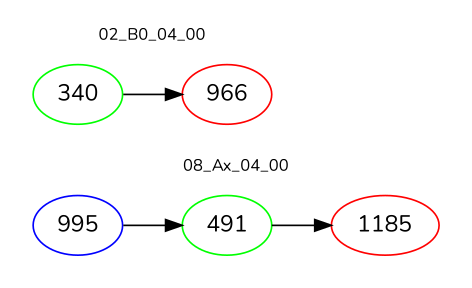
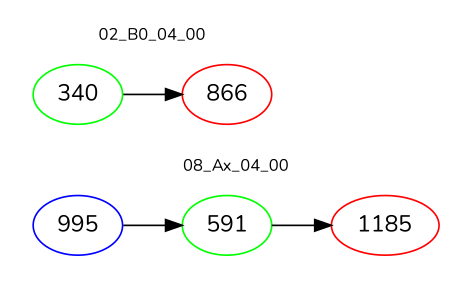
(227, 94) -> (227, 94)
(227, 225) -> (227, 225)
